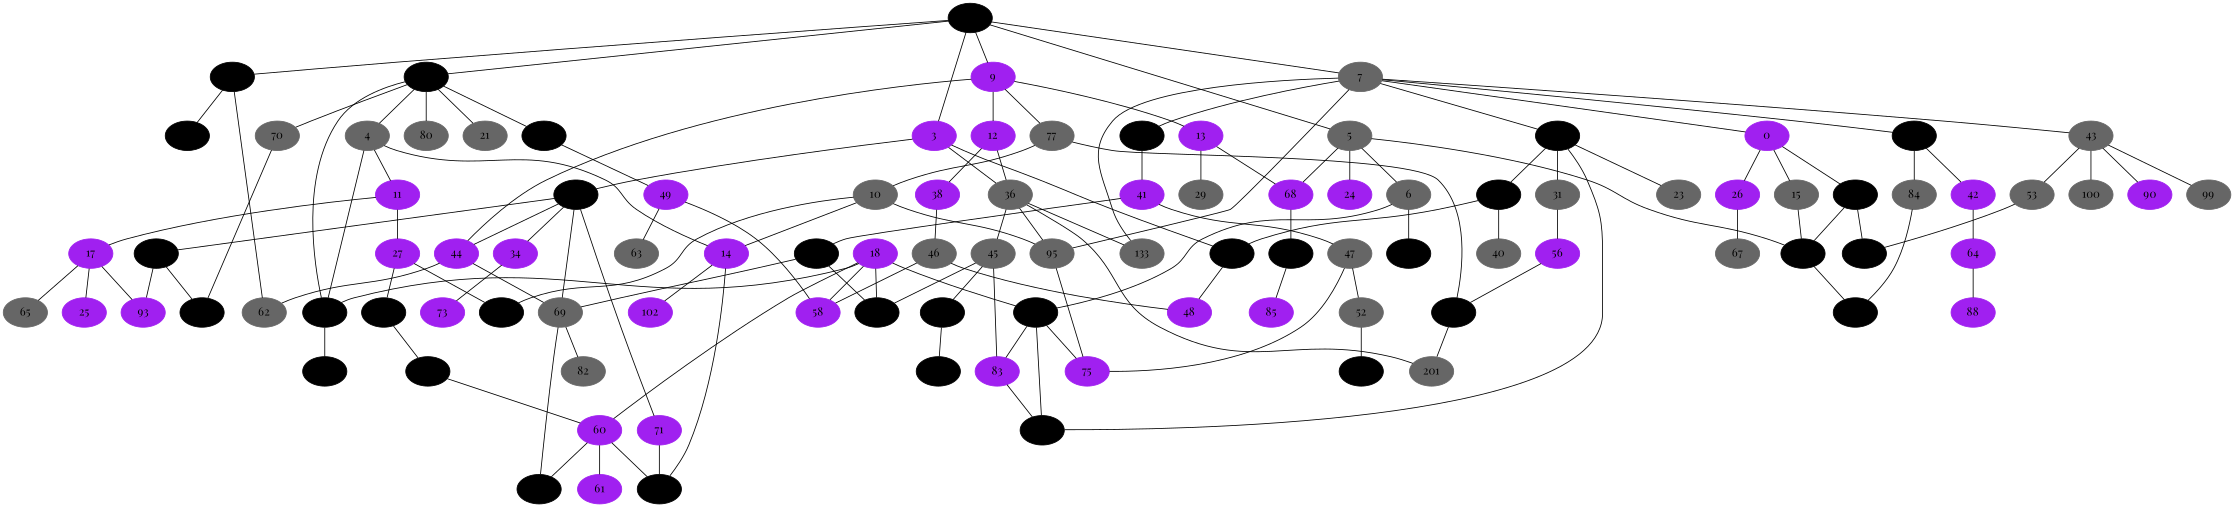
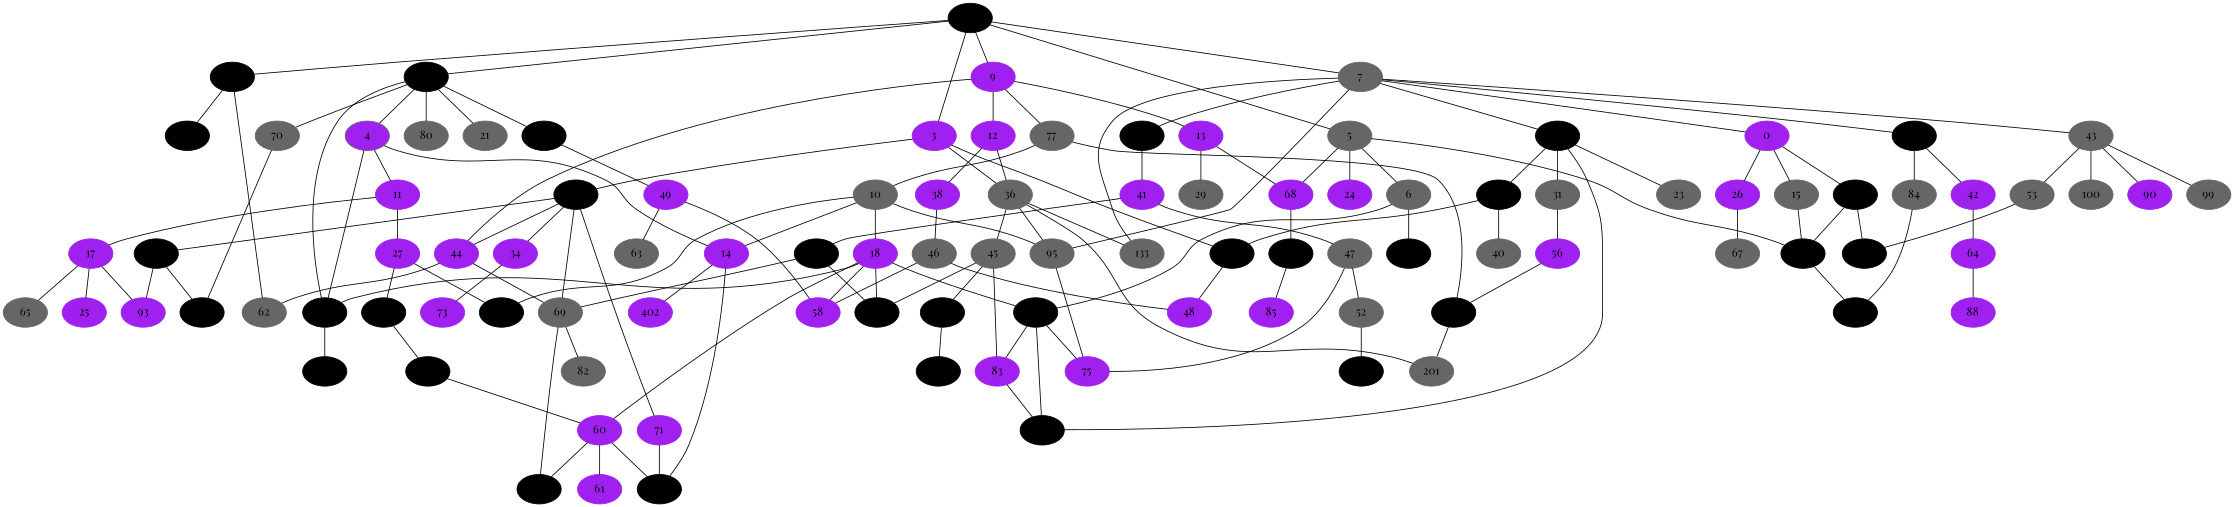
(367, 136) -> (367, 136)
none -> (875, 224)
(650, 312) -> (650, 312)
